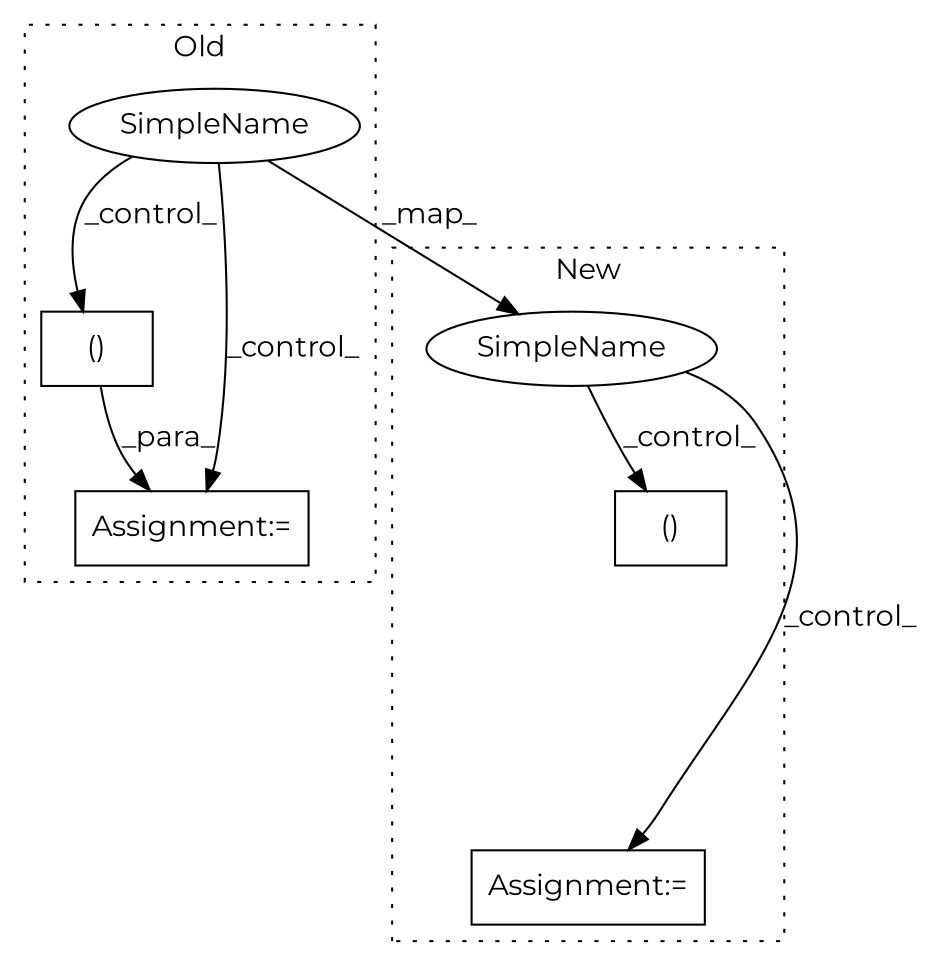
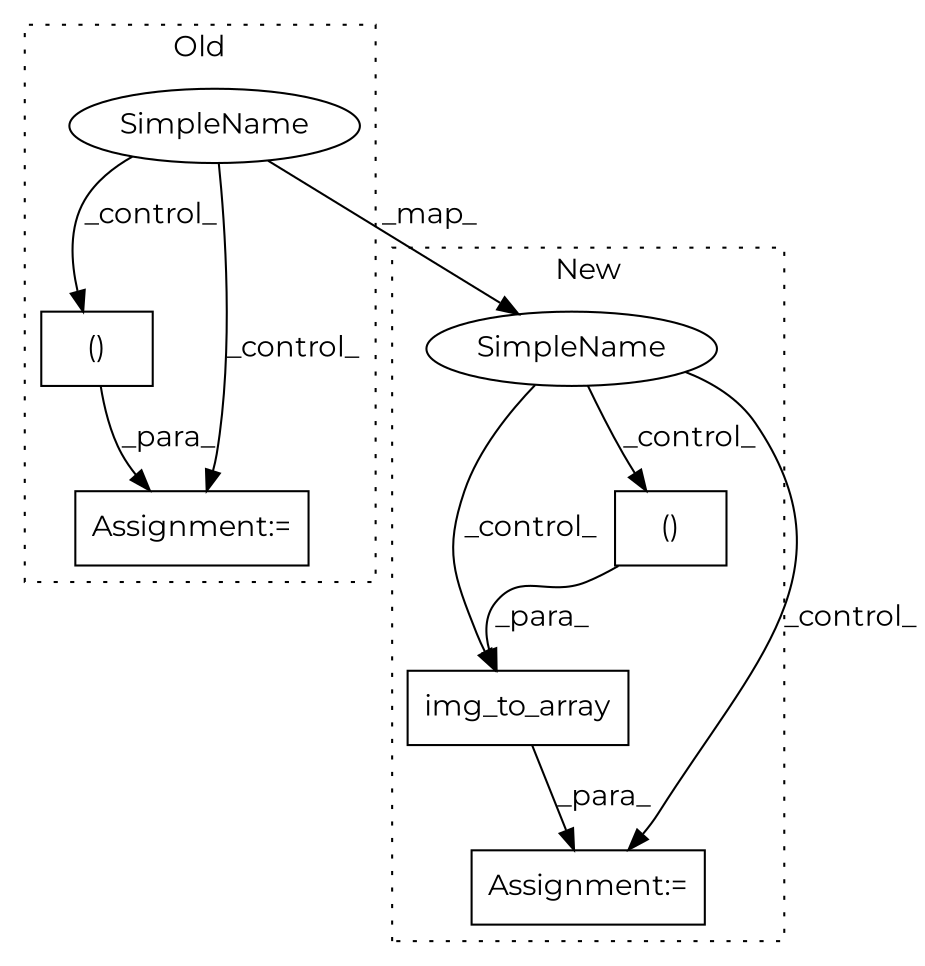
none -> (518, 708)
